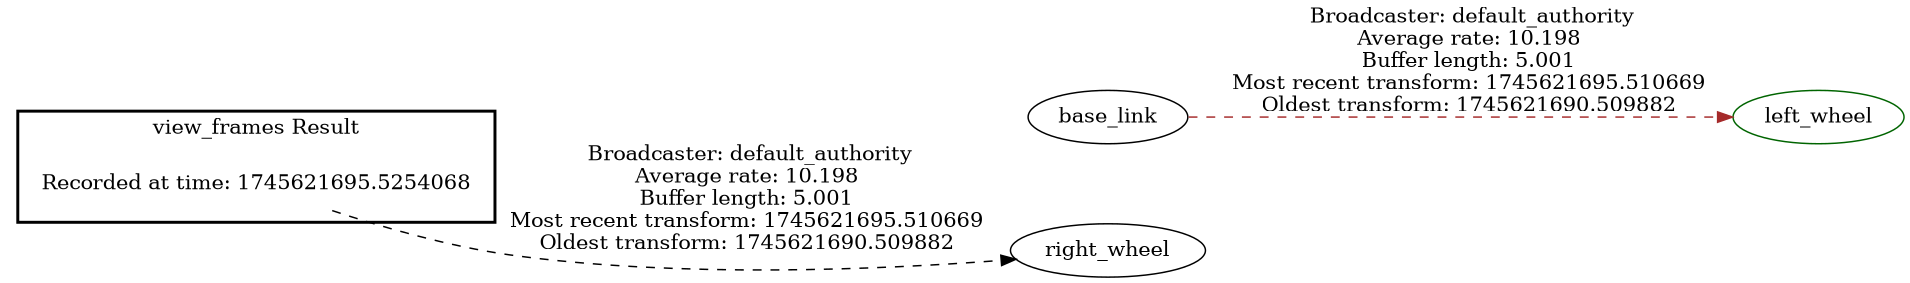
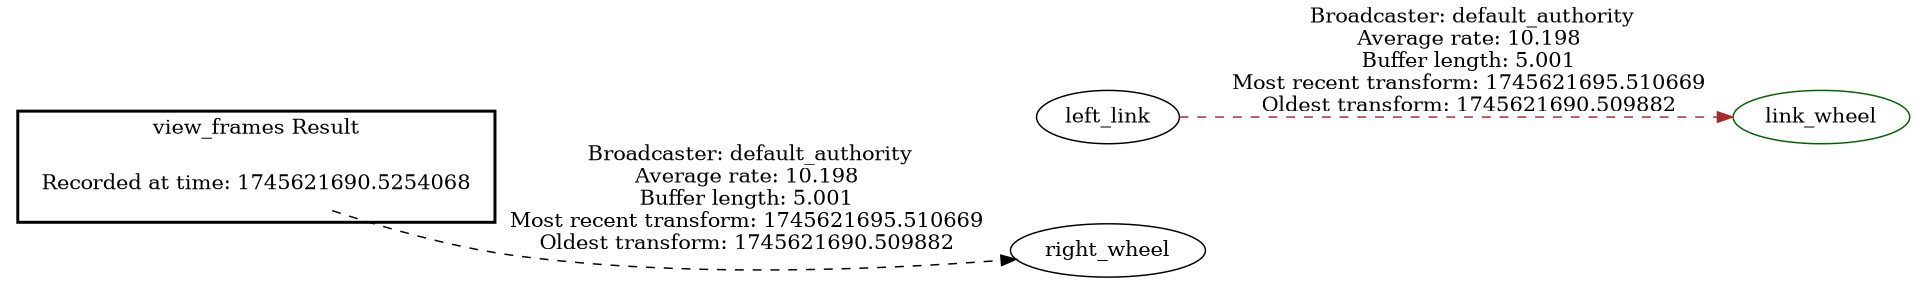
(1108, 117) -> (1108, 117)
(1818, 117) -> (1821, 117)
(256, 184) -> (256, 184)
